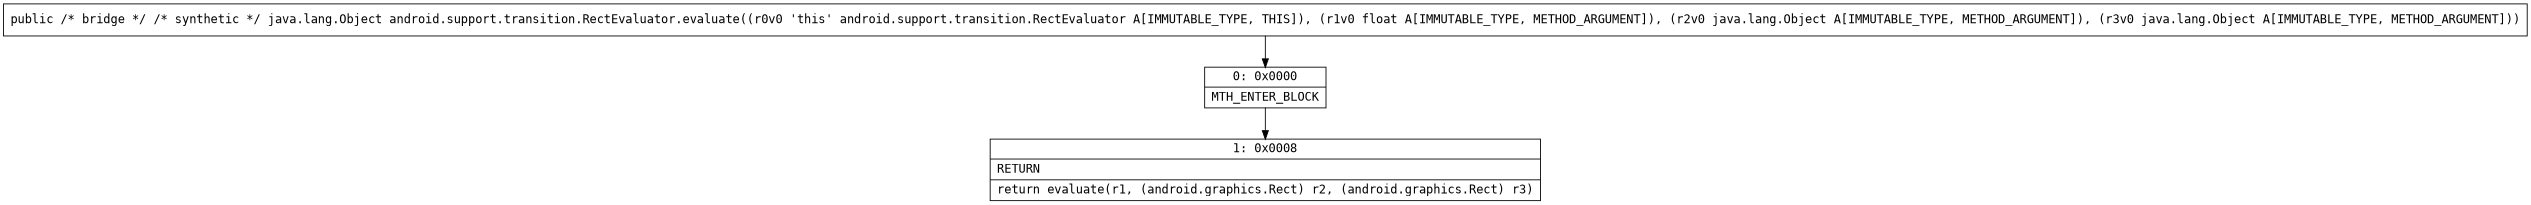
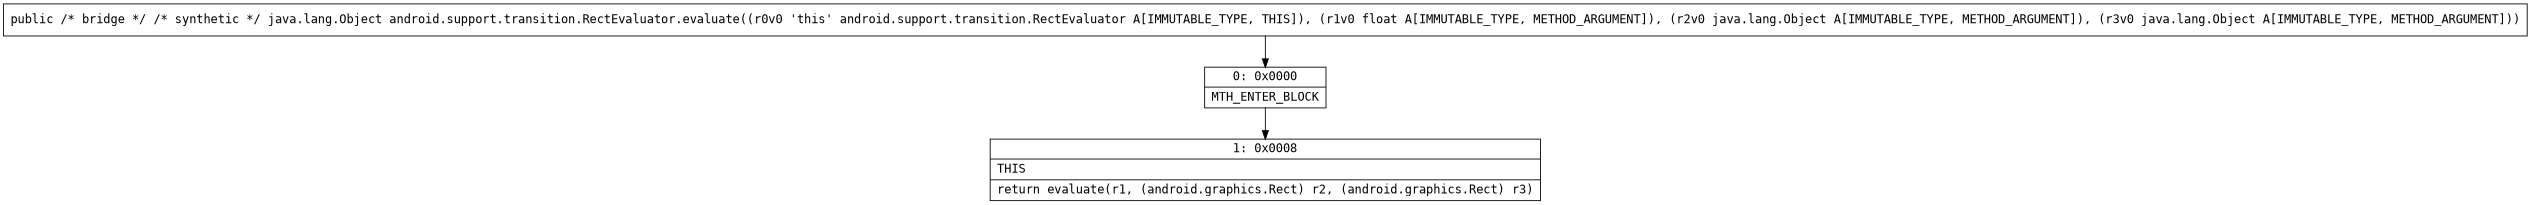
(1019, 169) -> (1012, 169)
